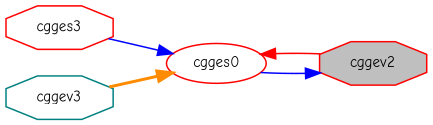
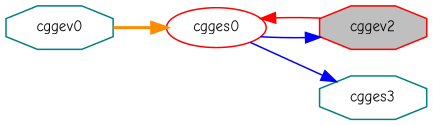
(60, 28) -> (373, 98)
(133, 44) -> (286, 59)
(60, 98) -> (60, 28)
